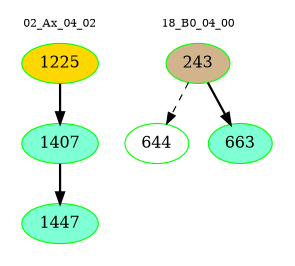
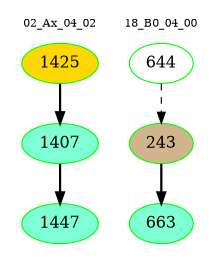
(60, 63) -> (60, 63)
(180, 98) -> (161, 98)
